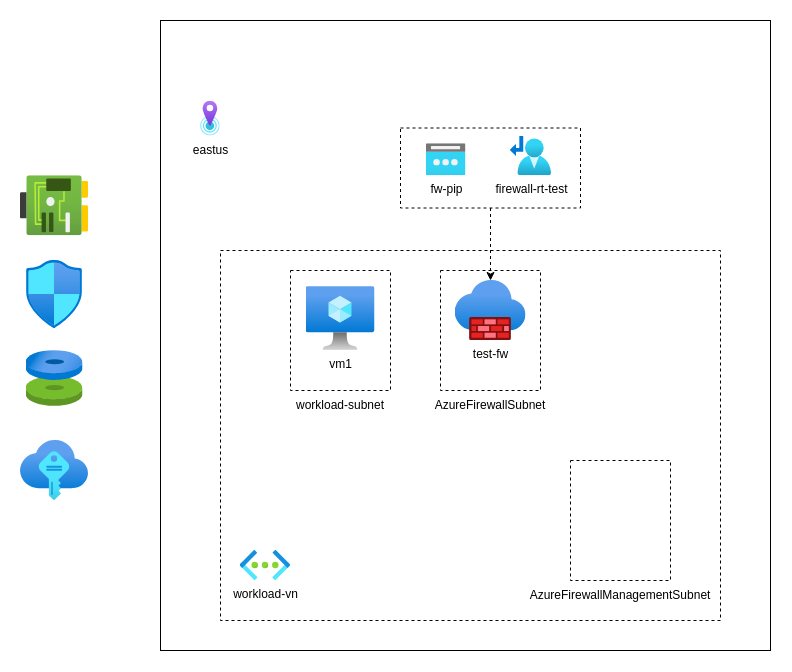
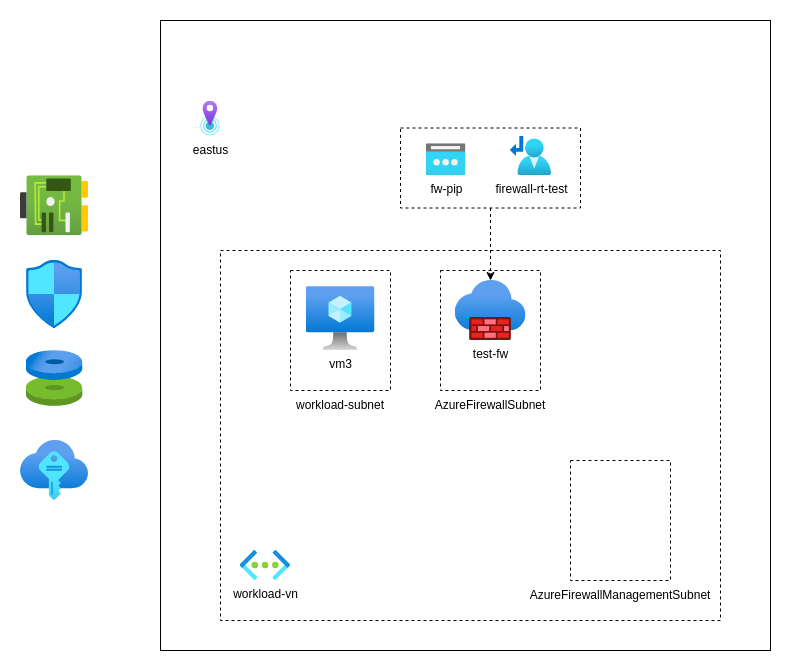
(341, 365) -> (341, 365)
